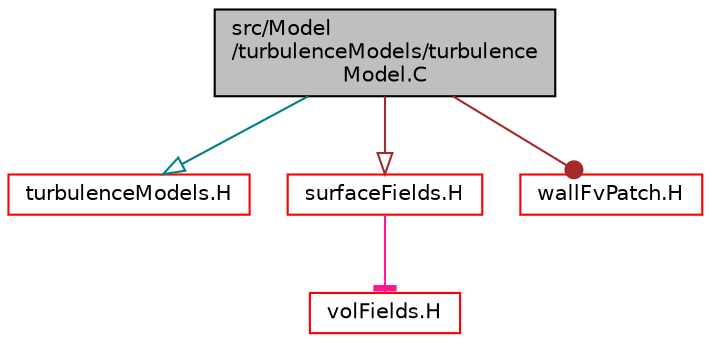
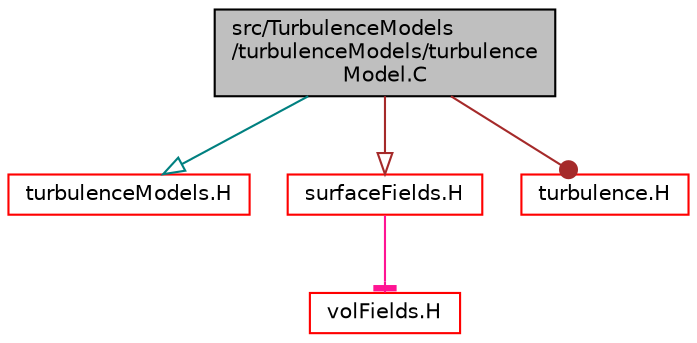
(385, 53) -> (385, 53)
(611, 195) -> (605, 195)
